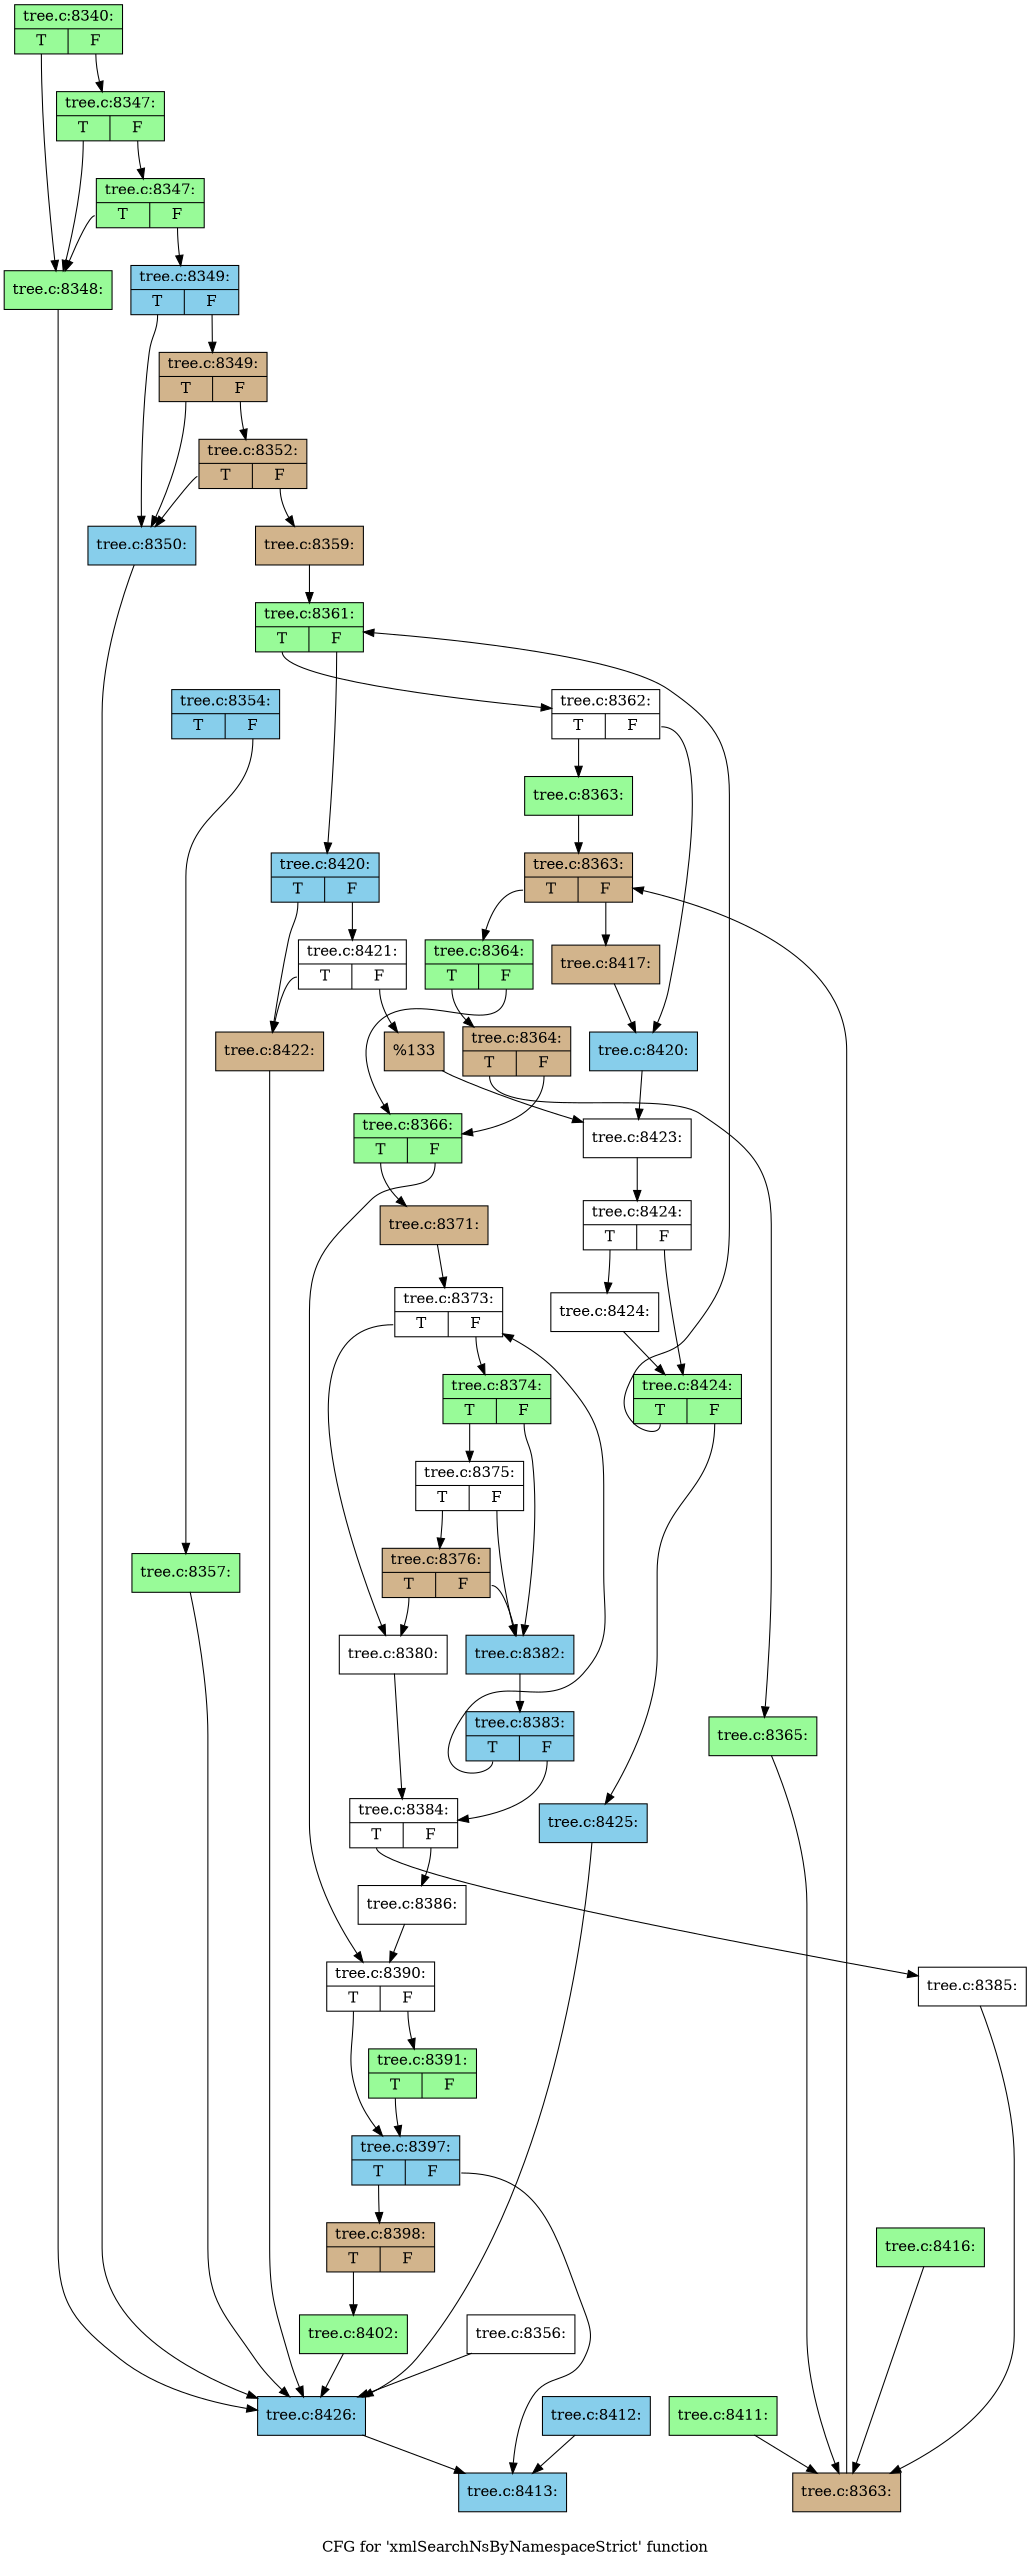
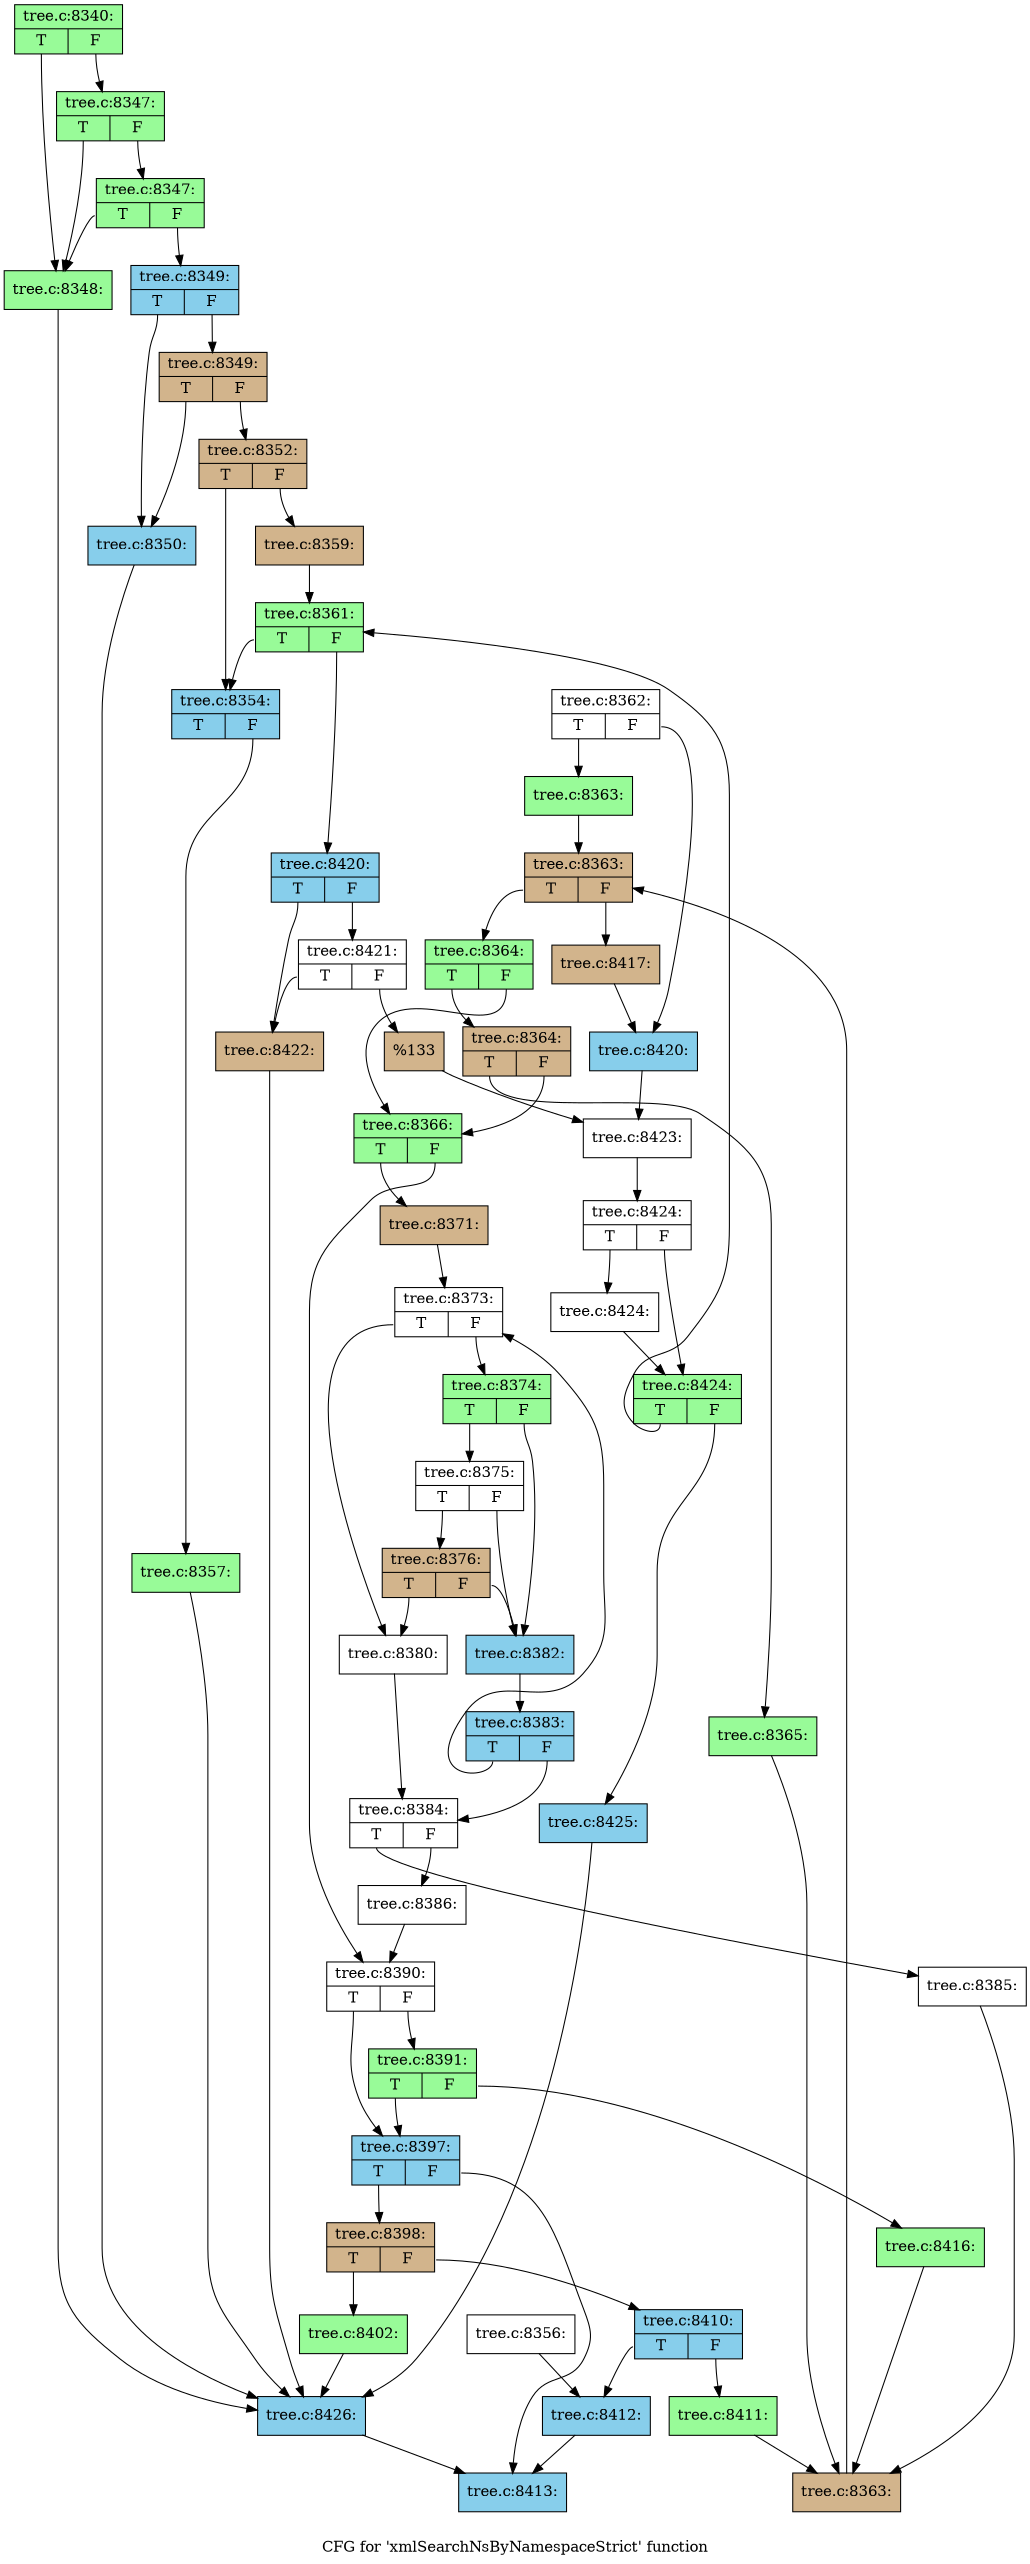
(179, 497) -> (226, 584)
(408, 691) -> (240, 657)
none -> (693, 2129)
none -> (689, 2334)
(420, 2373) -> (556, 2371)
